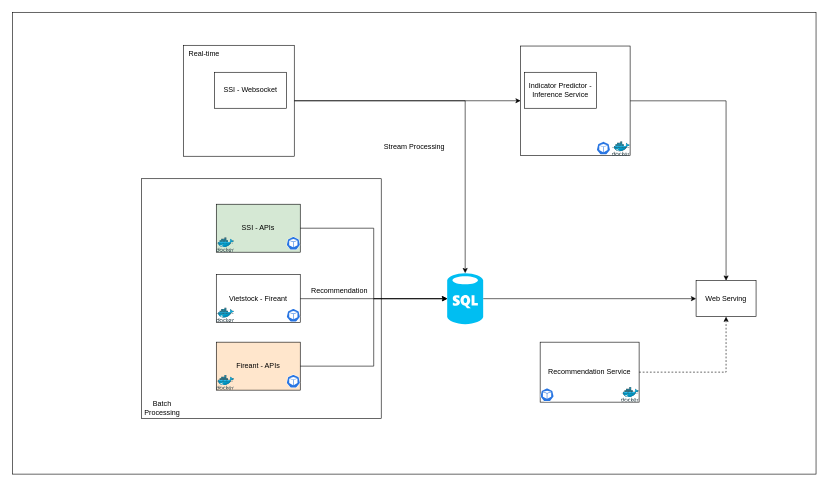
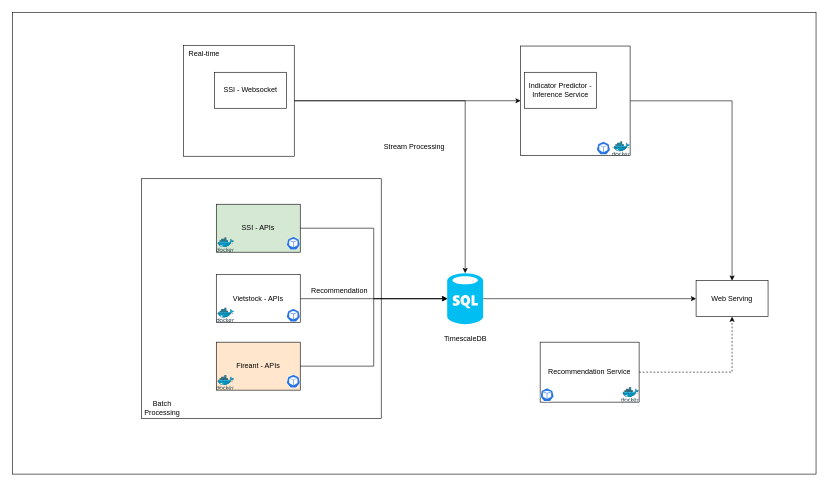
(258, 299) -> (258, 299)
(726, 299) -> (732, 299)
none -> (465, 339)
